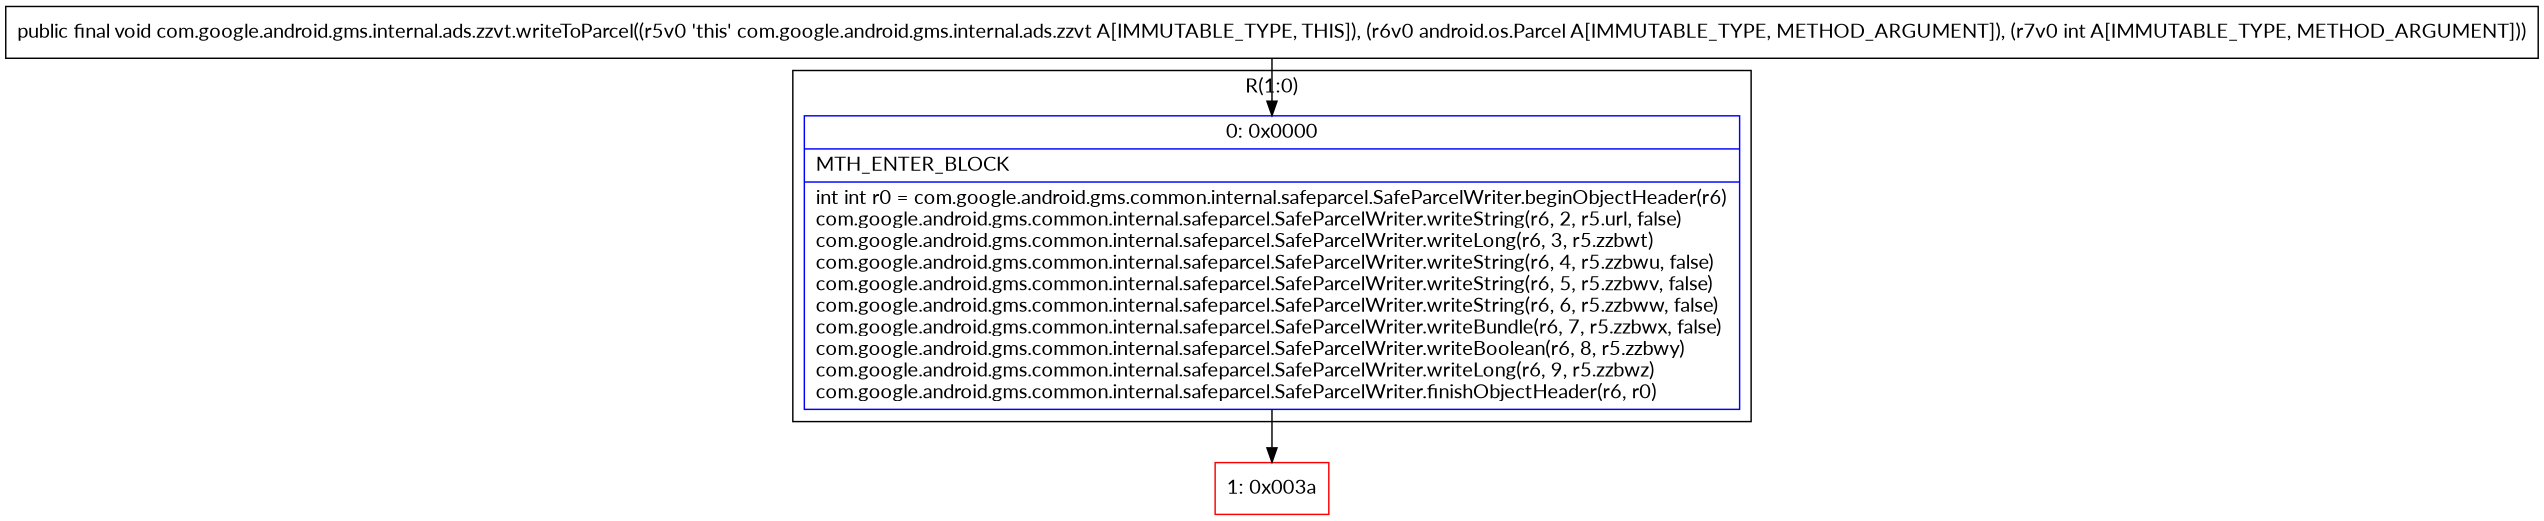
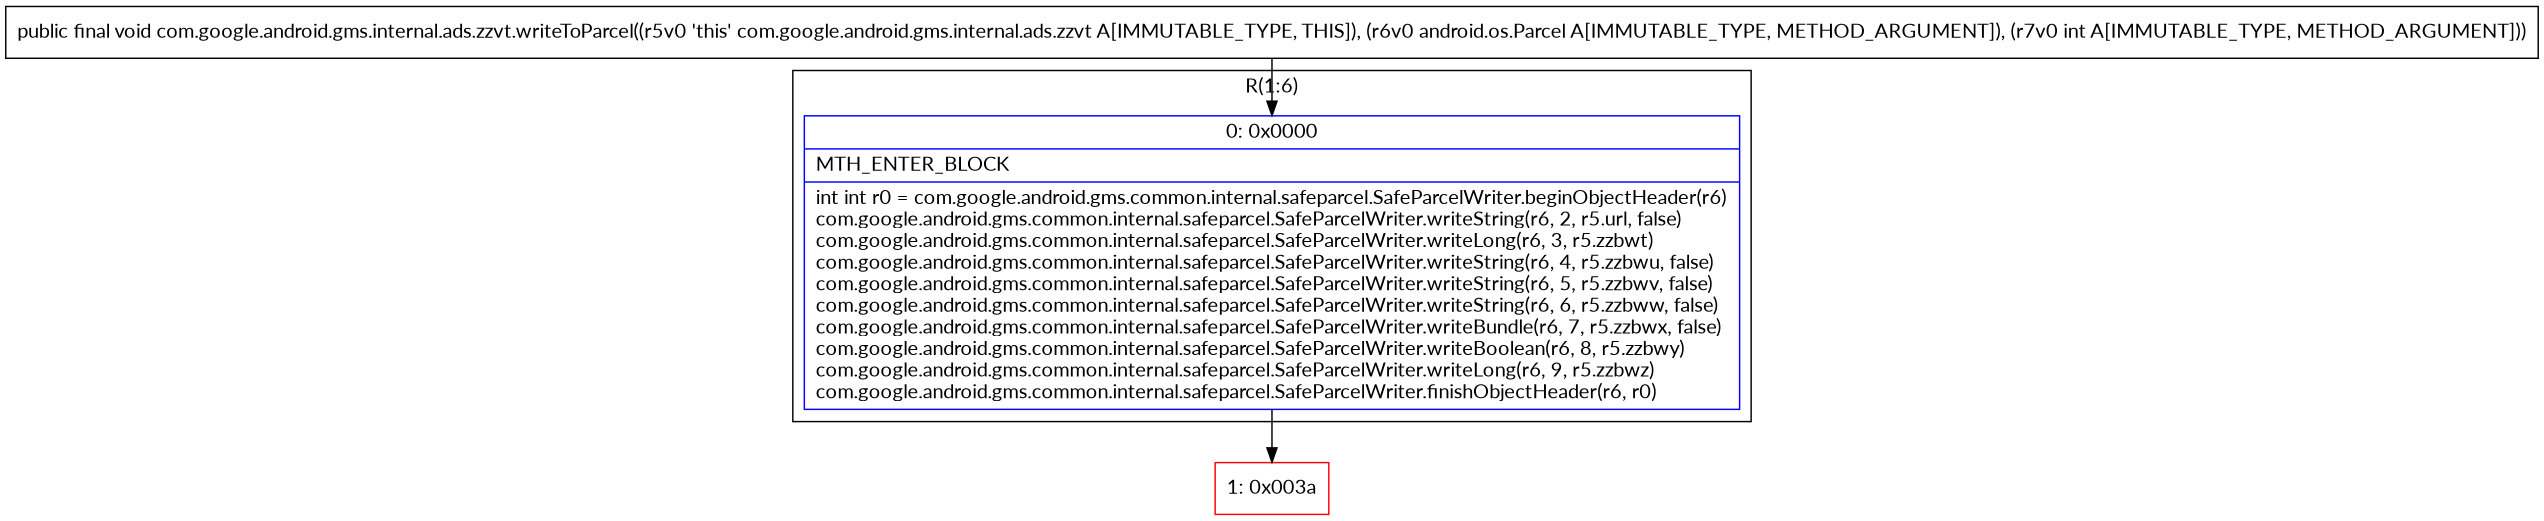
(1272, 87) -> (1272, 87)
